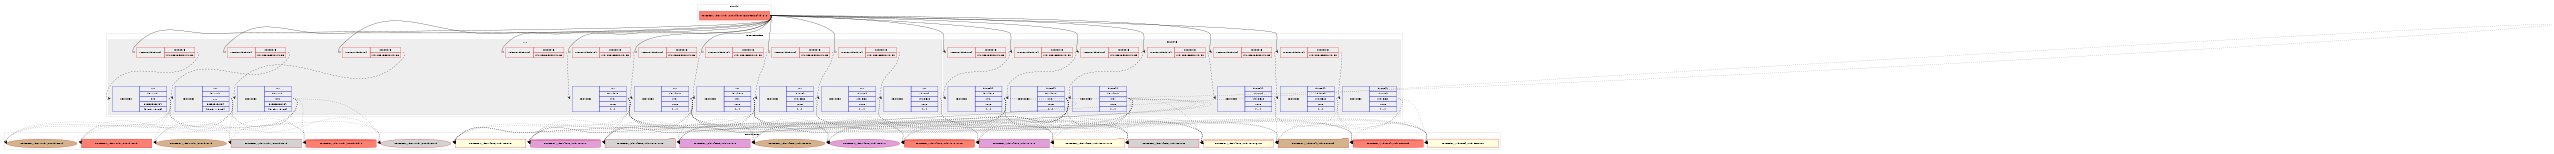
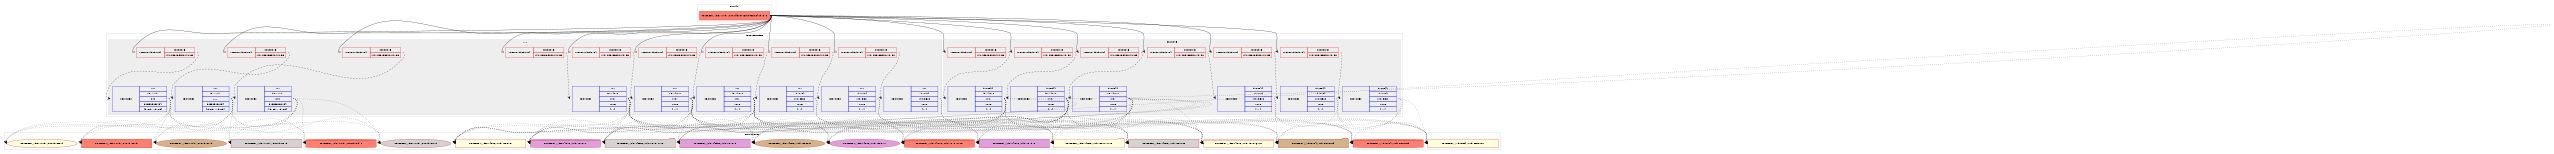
(42, 143) -> (42, 143)
